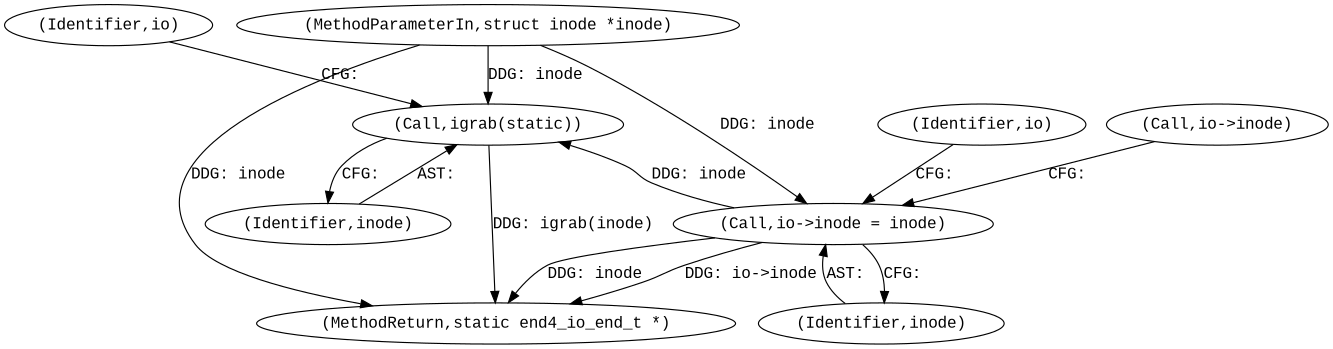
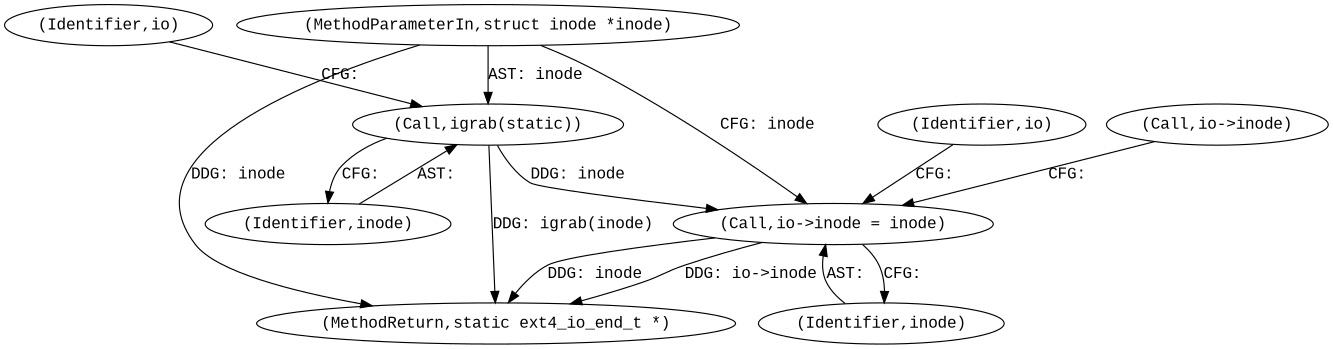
(536, 75) -> (536, 75)
(768, 125) -> (768, 125)
(650, 182) -> (593, 194)
(496, 323) -> (496, 323)
